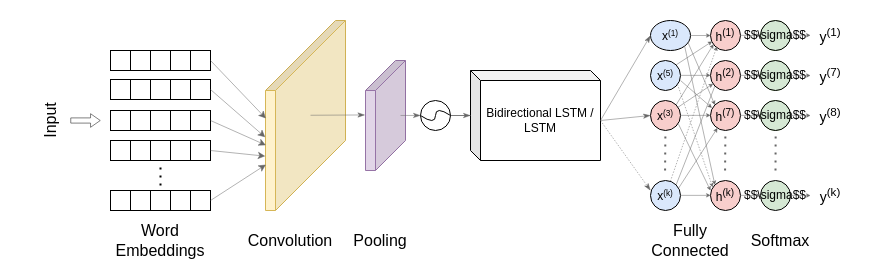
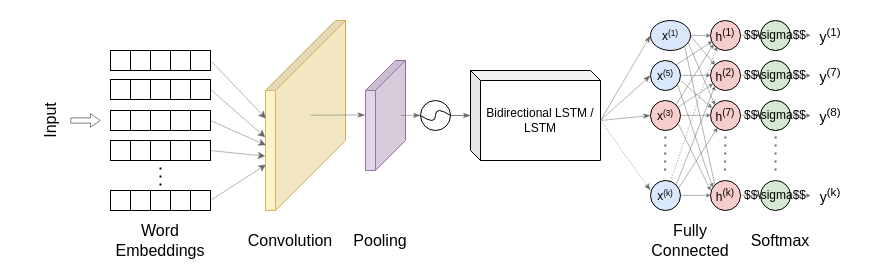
none -> (713, 62)
none -> (645, 80)
(714, 89) -> (713, 90)
(702, 155) -> (702, 155)
(714, 180) -> (714, 181)
